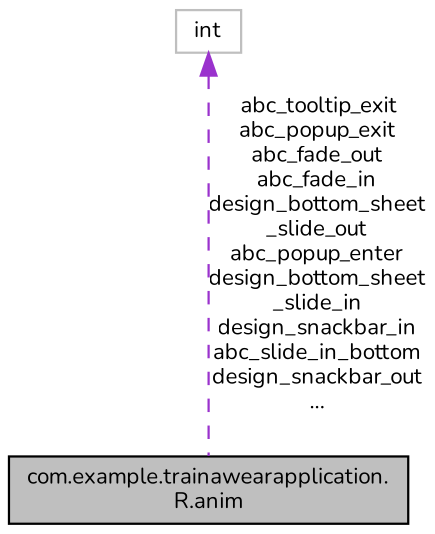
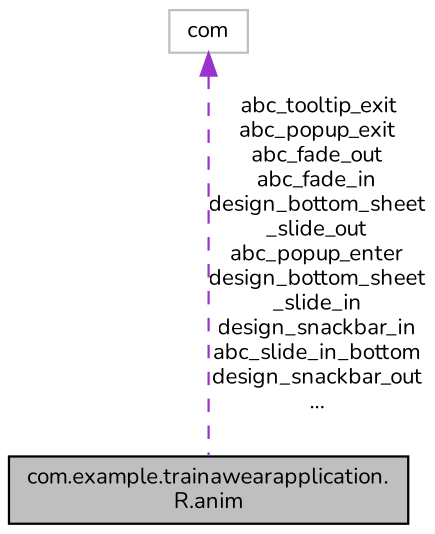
(209, 31) -> (209, 31)
